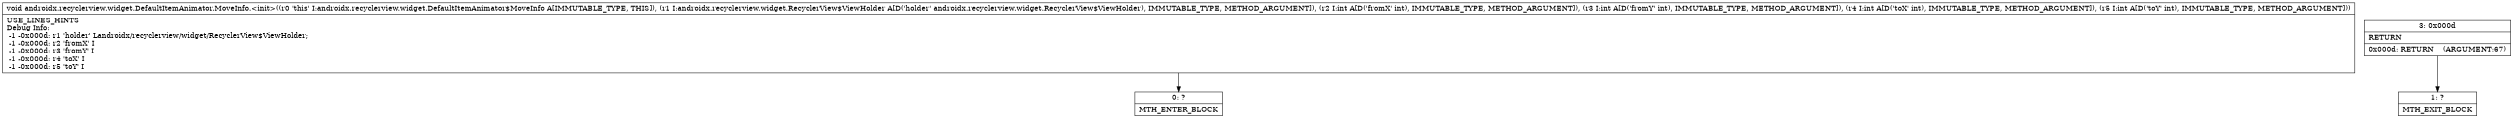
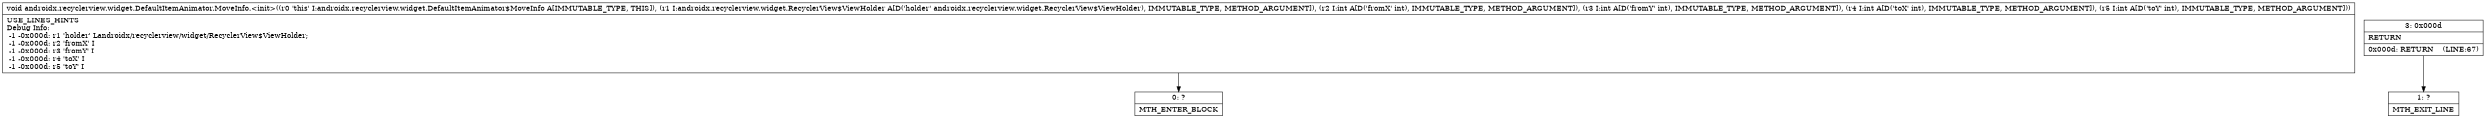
(2438, 49) -> (2424, 49)
(2438, 109) -> (2424, 109)
